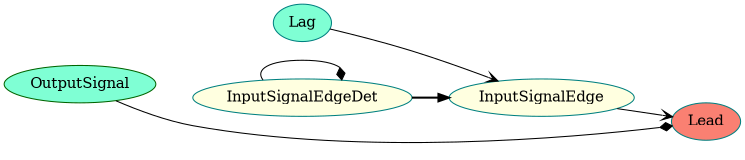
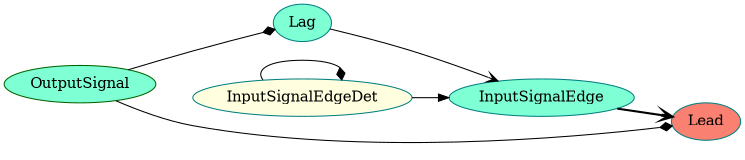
none -> (195, 50)
(425, 98) -> (425, 98)
(542, 98) -> (542, 98)
(640, 112) -> (640, 112)
